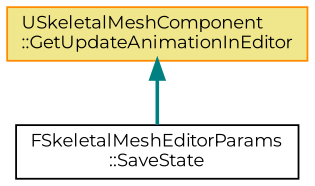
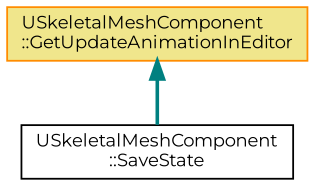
(157, 152) -> (157, 152)
